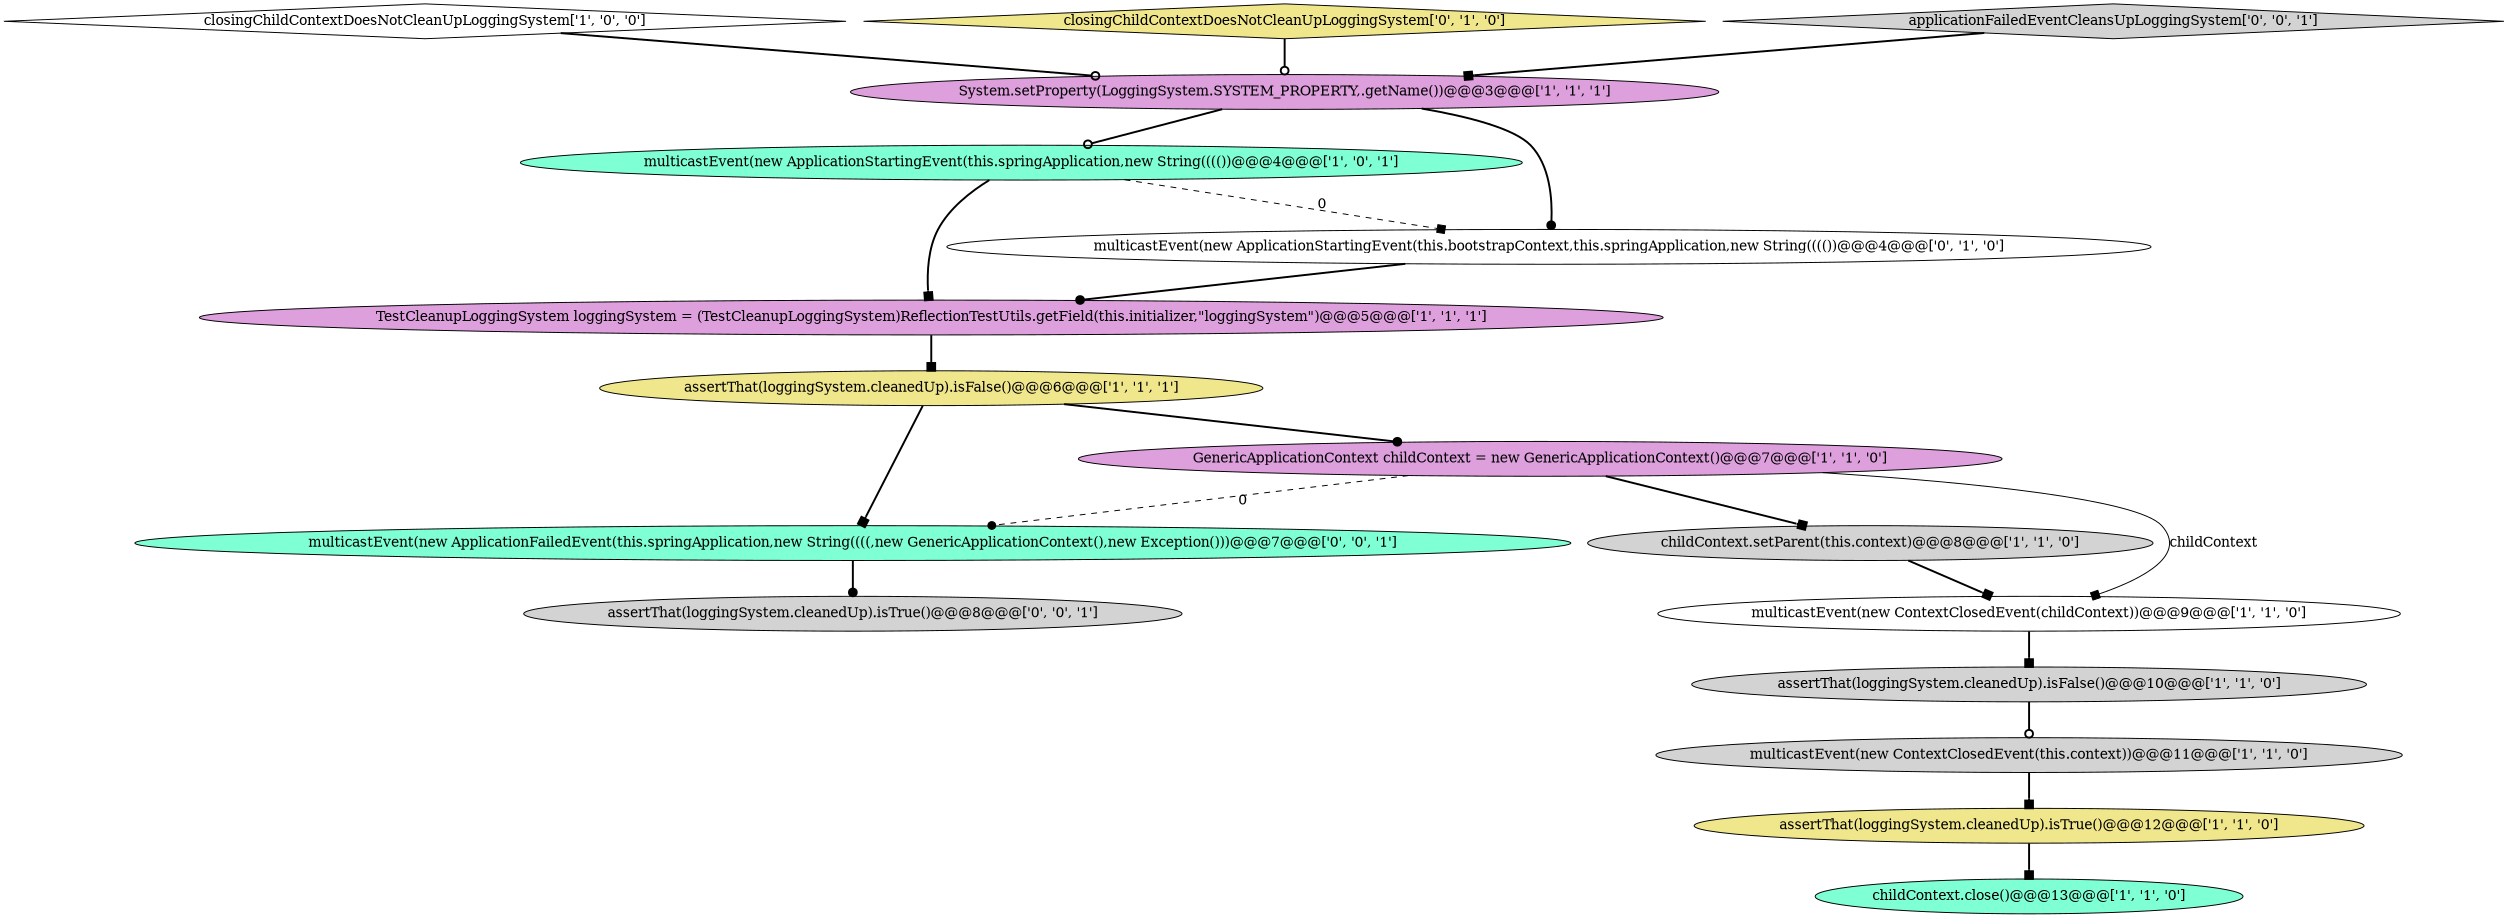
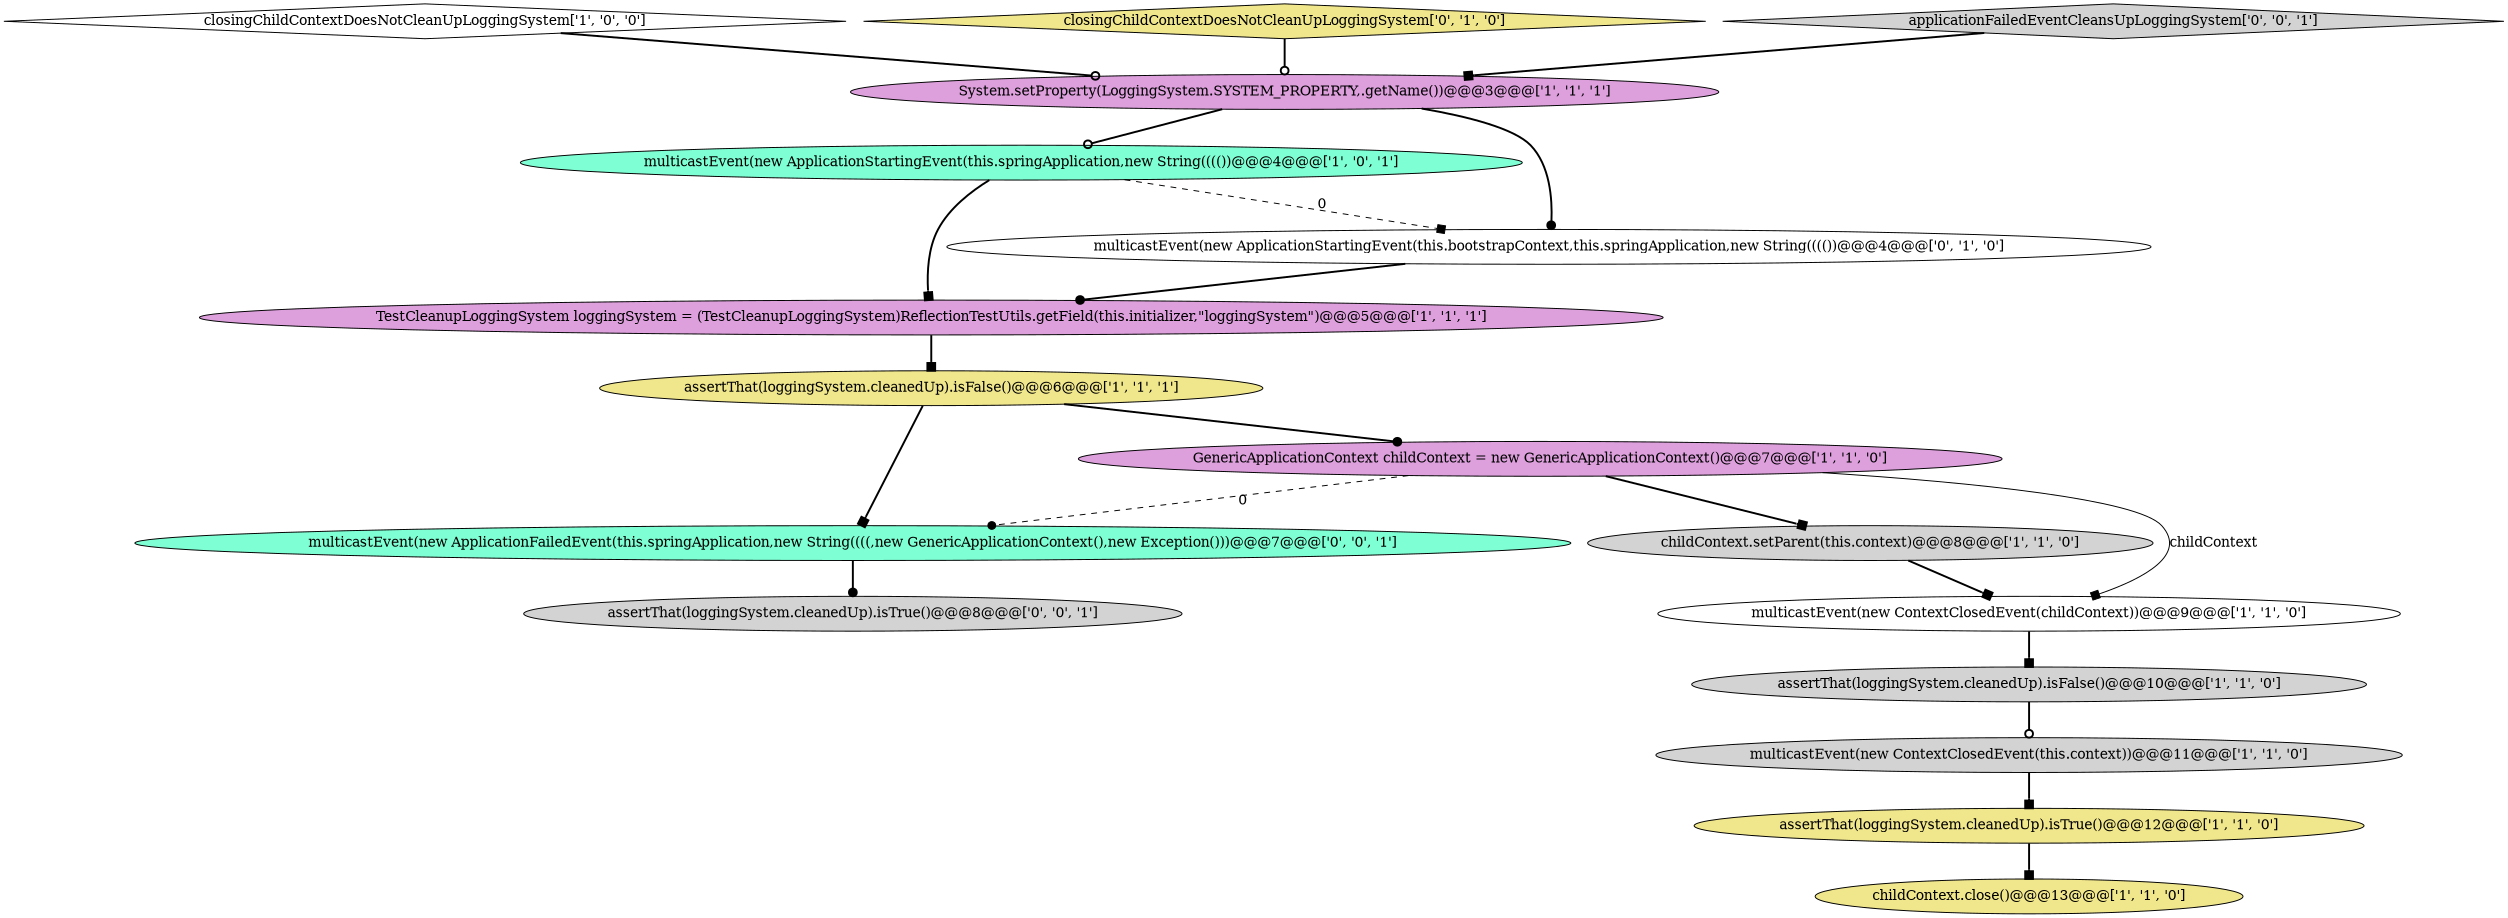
(2029, 896) -> (2029, 896)
